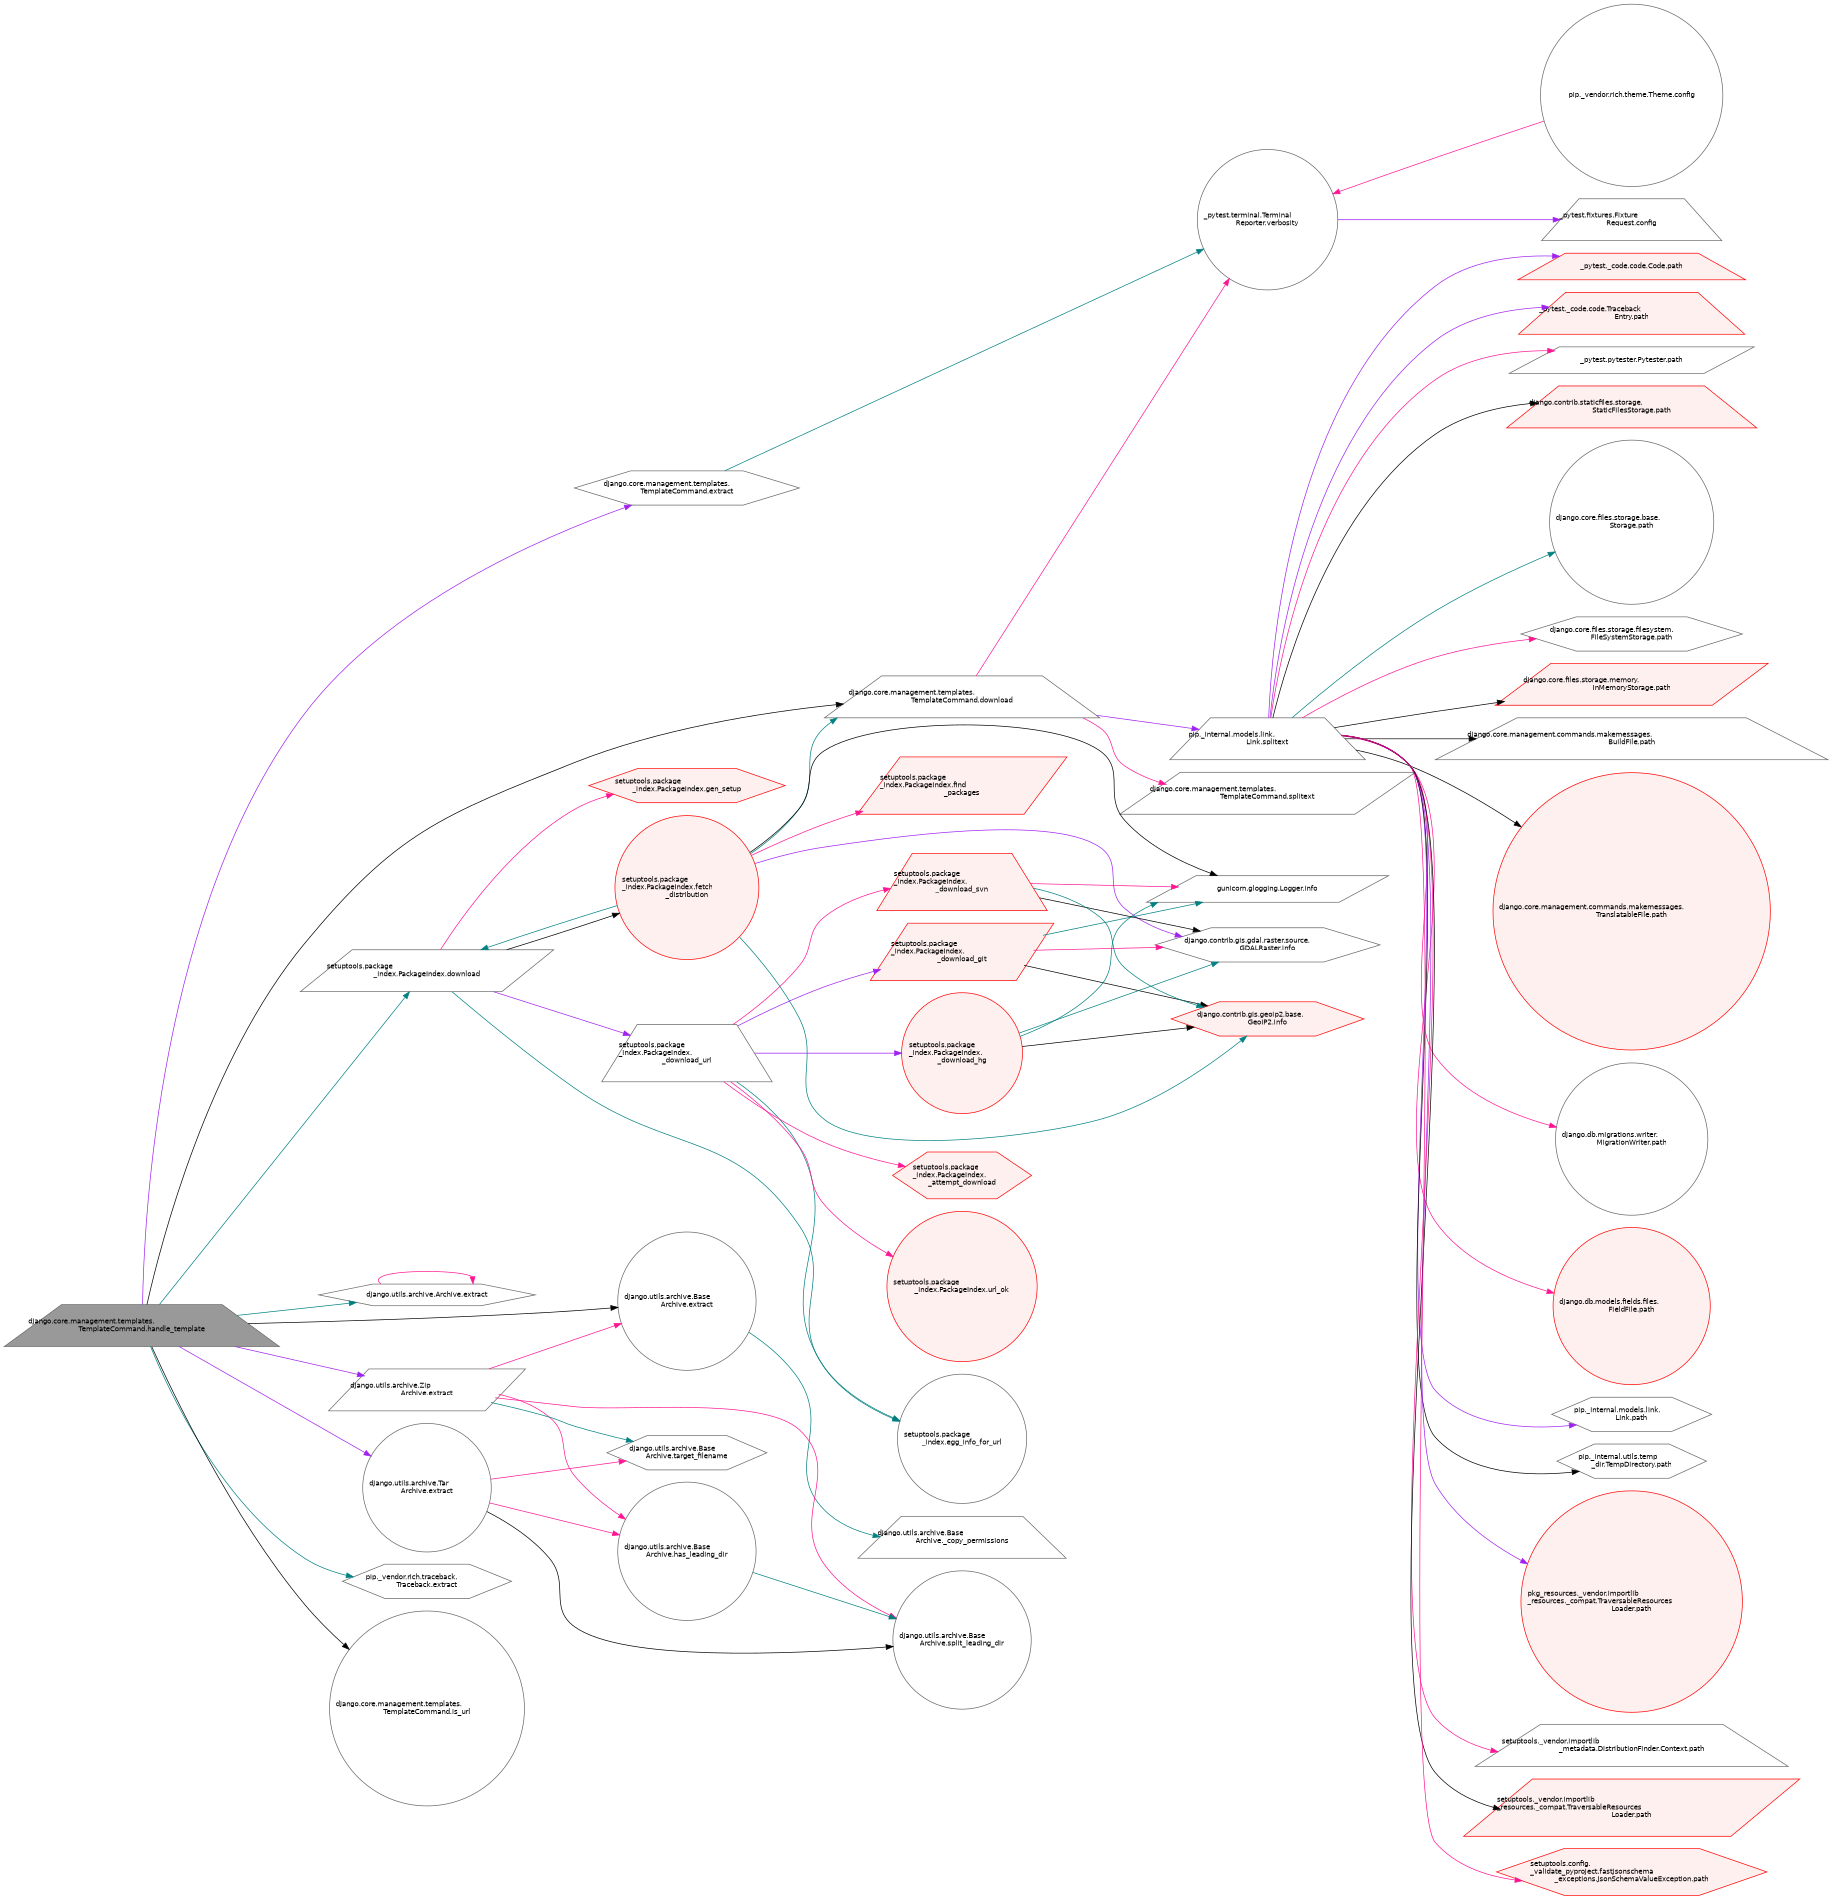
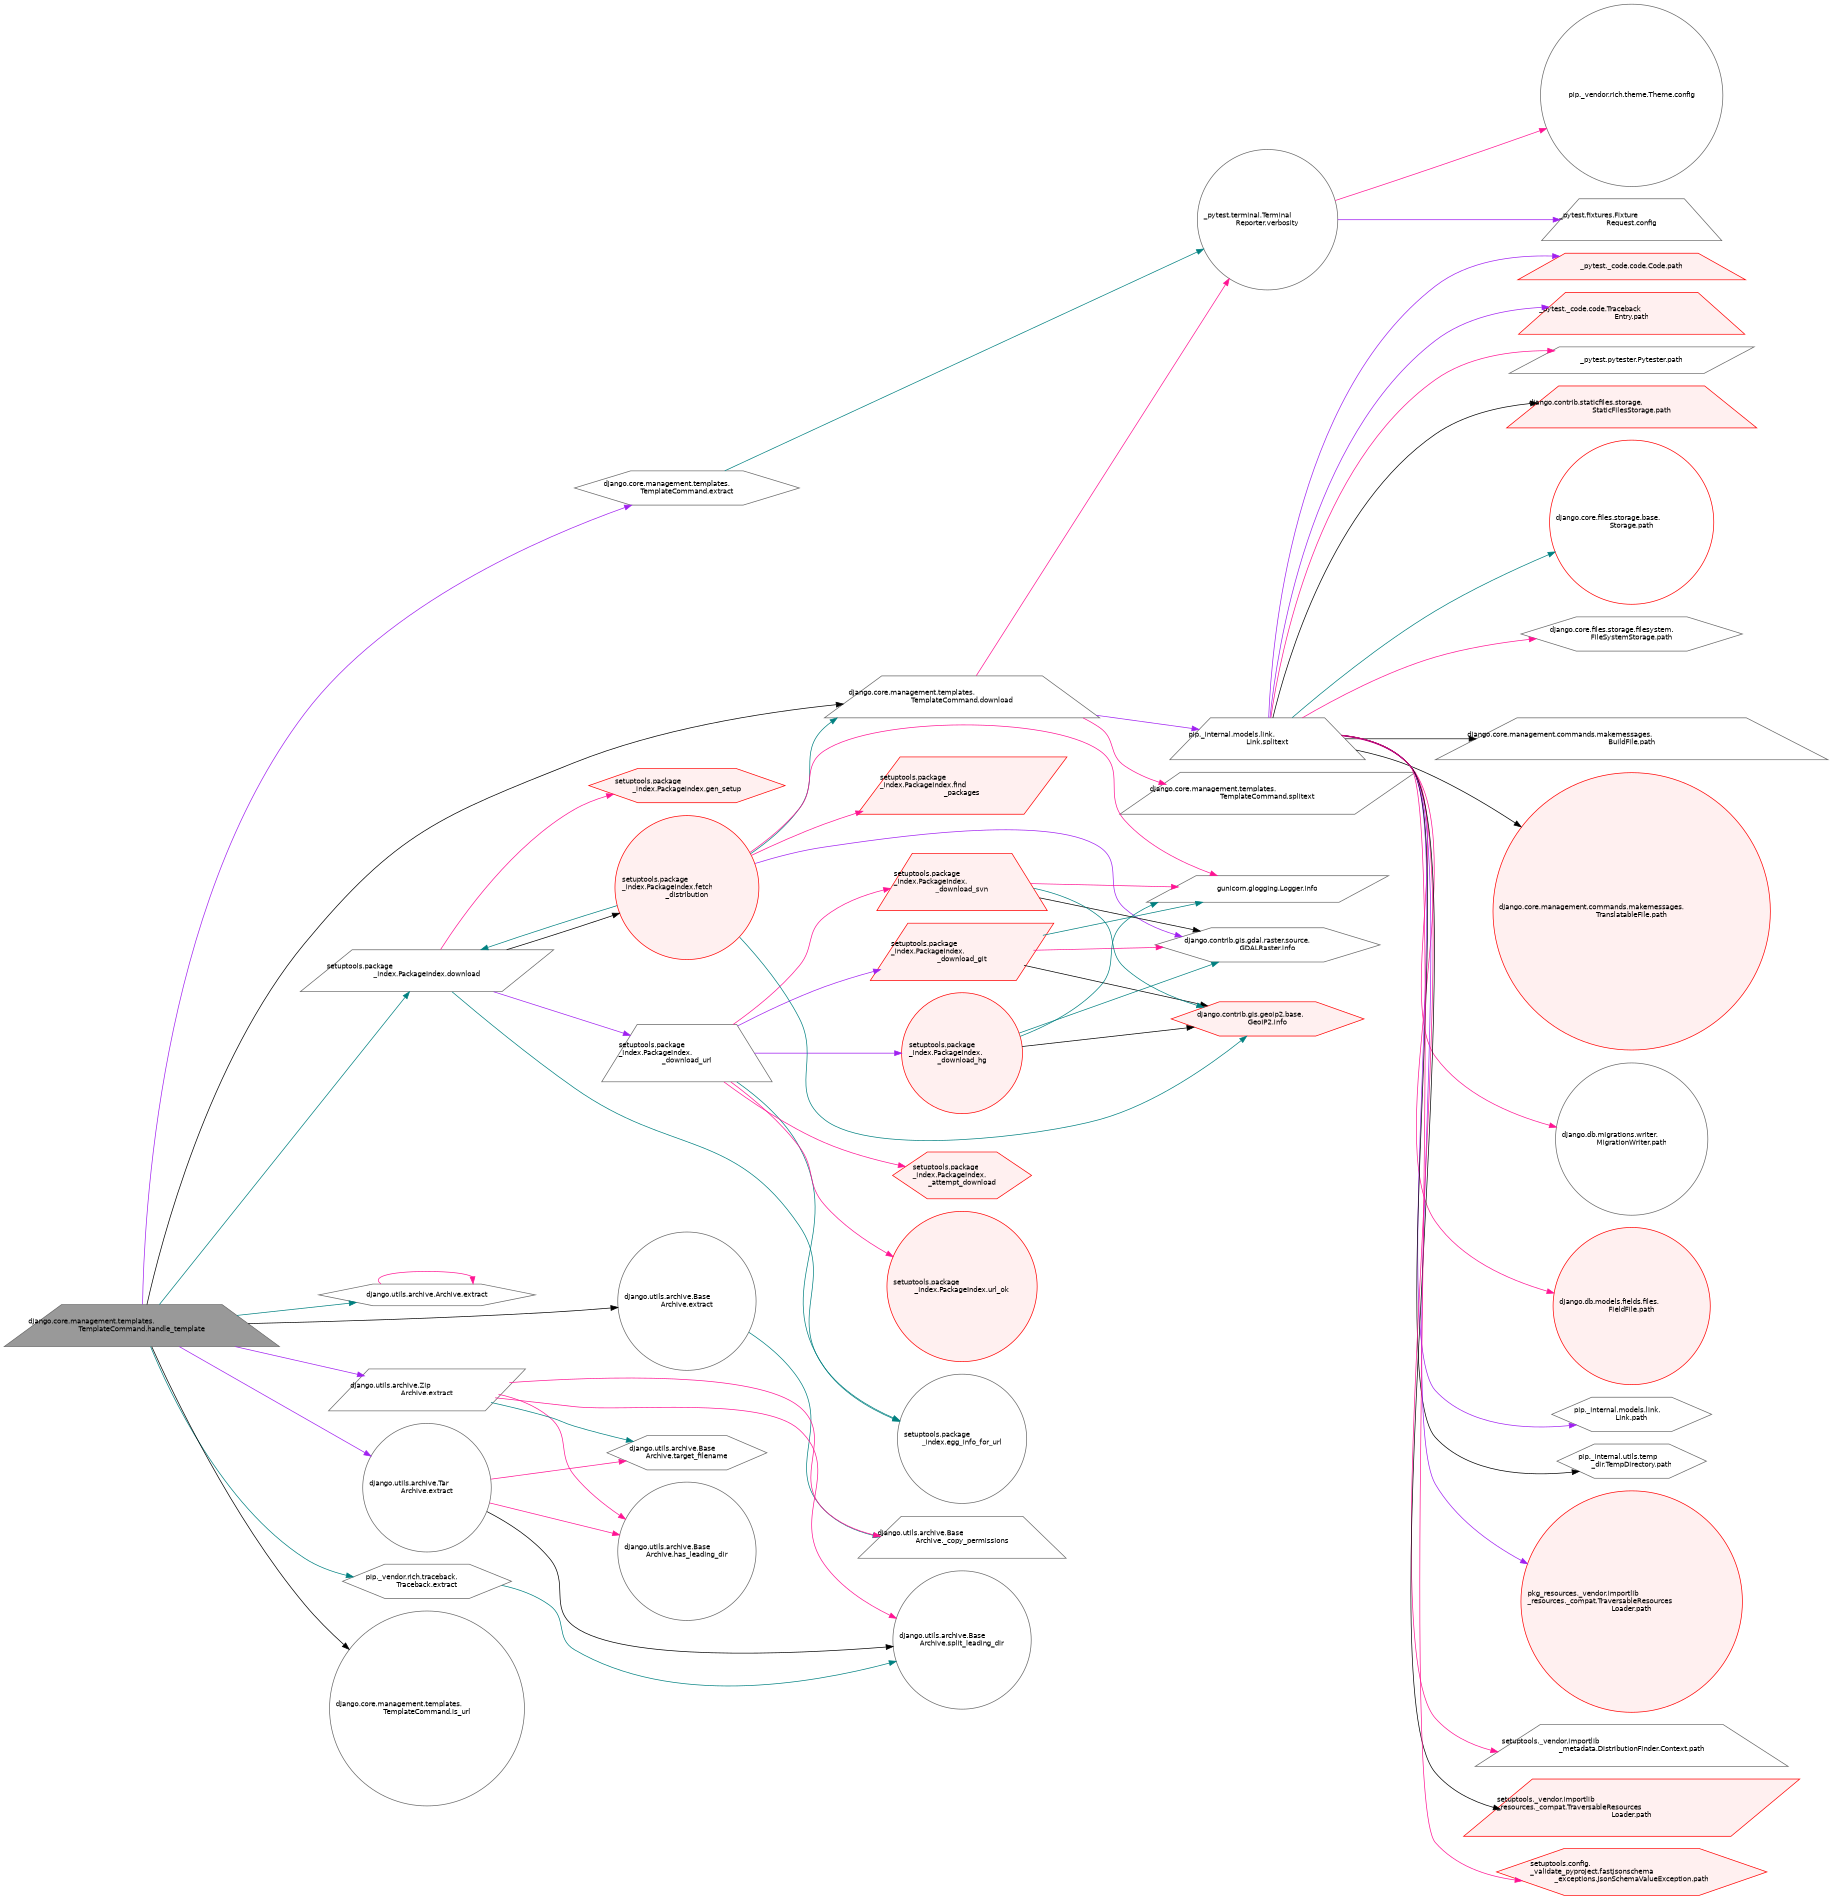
(1442, 156) -> (1438, 166)
(1632, 522) -> (1632, 522)
(1632, 684) -> none
(986, 726) -> (986, 726)
(552, 1347) -> (740, 1386)
(821, 1595) -> (678, 1682)
